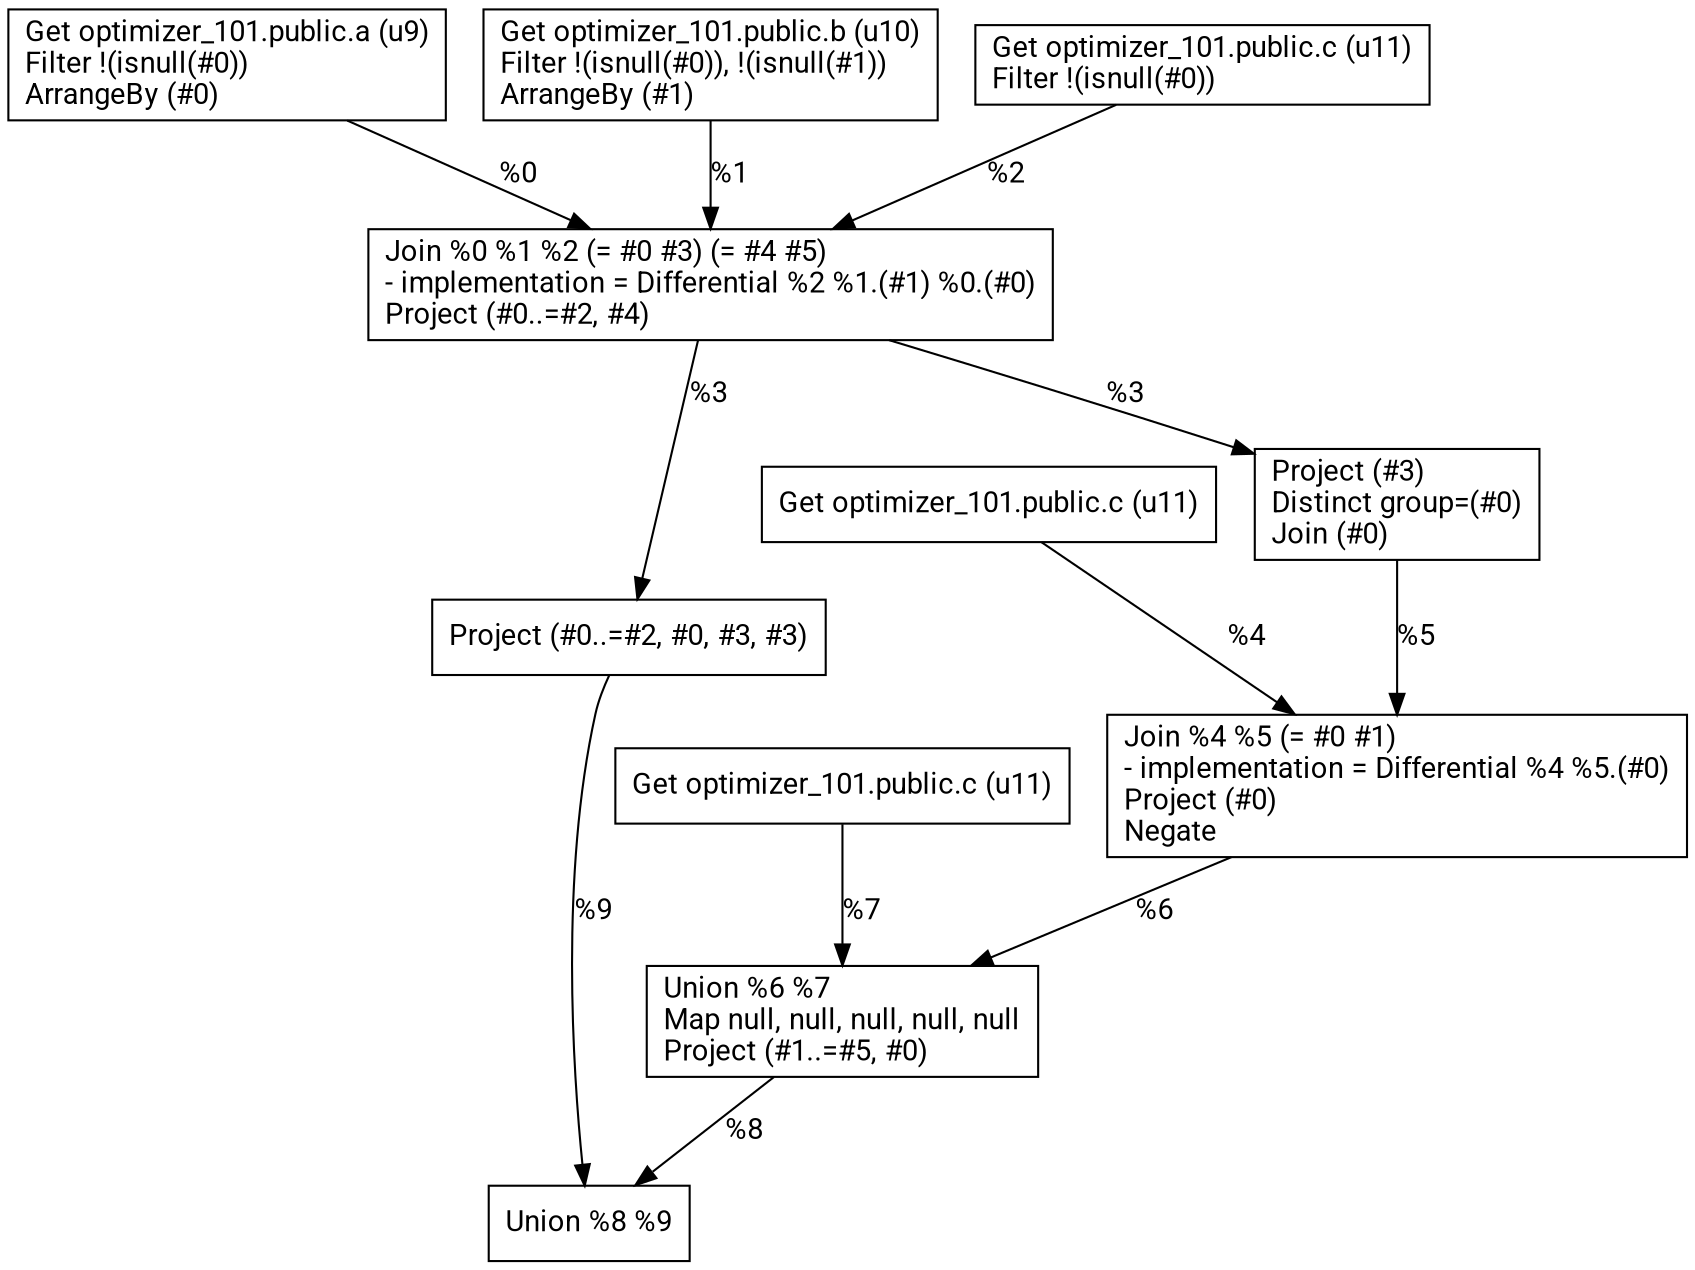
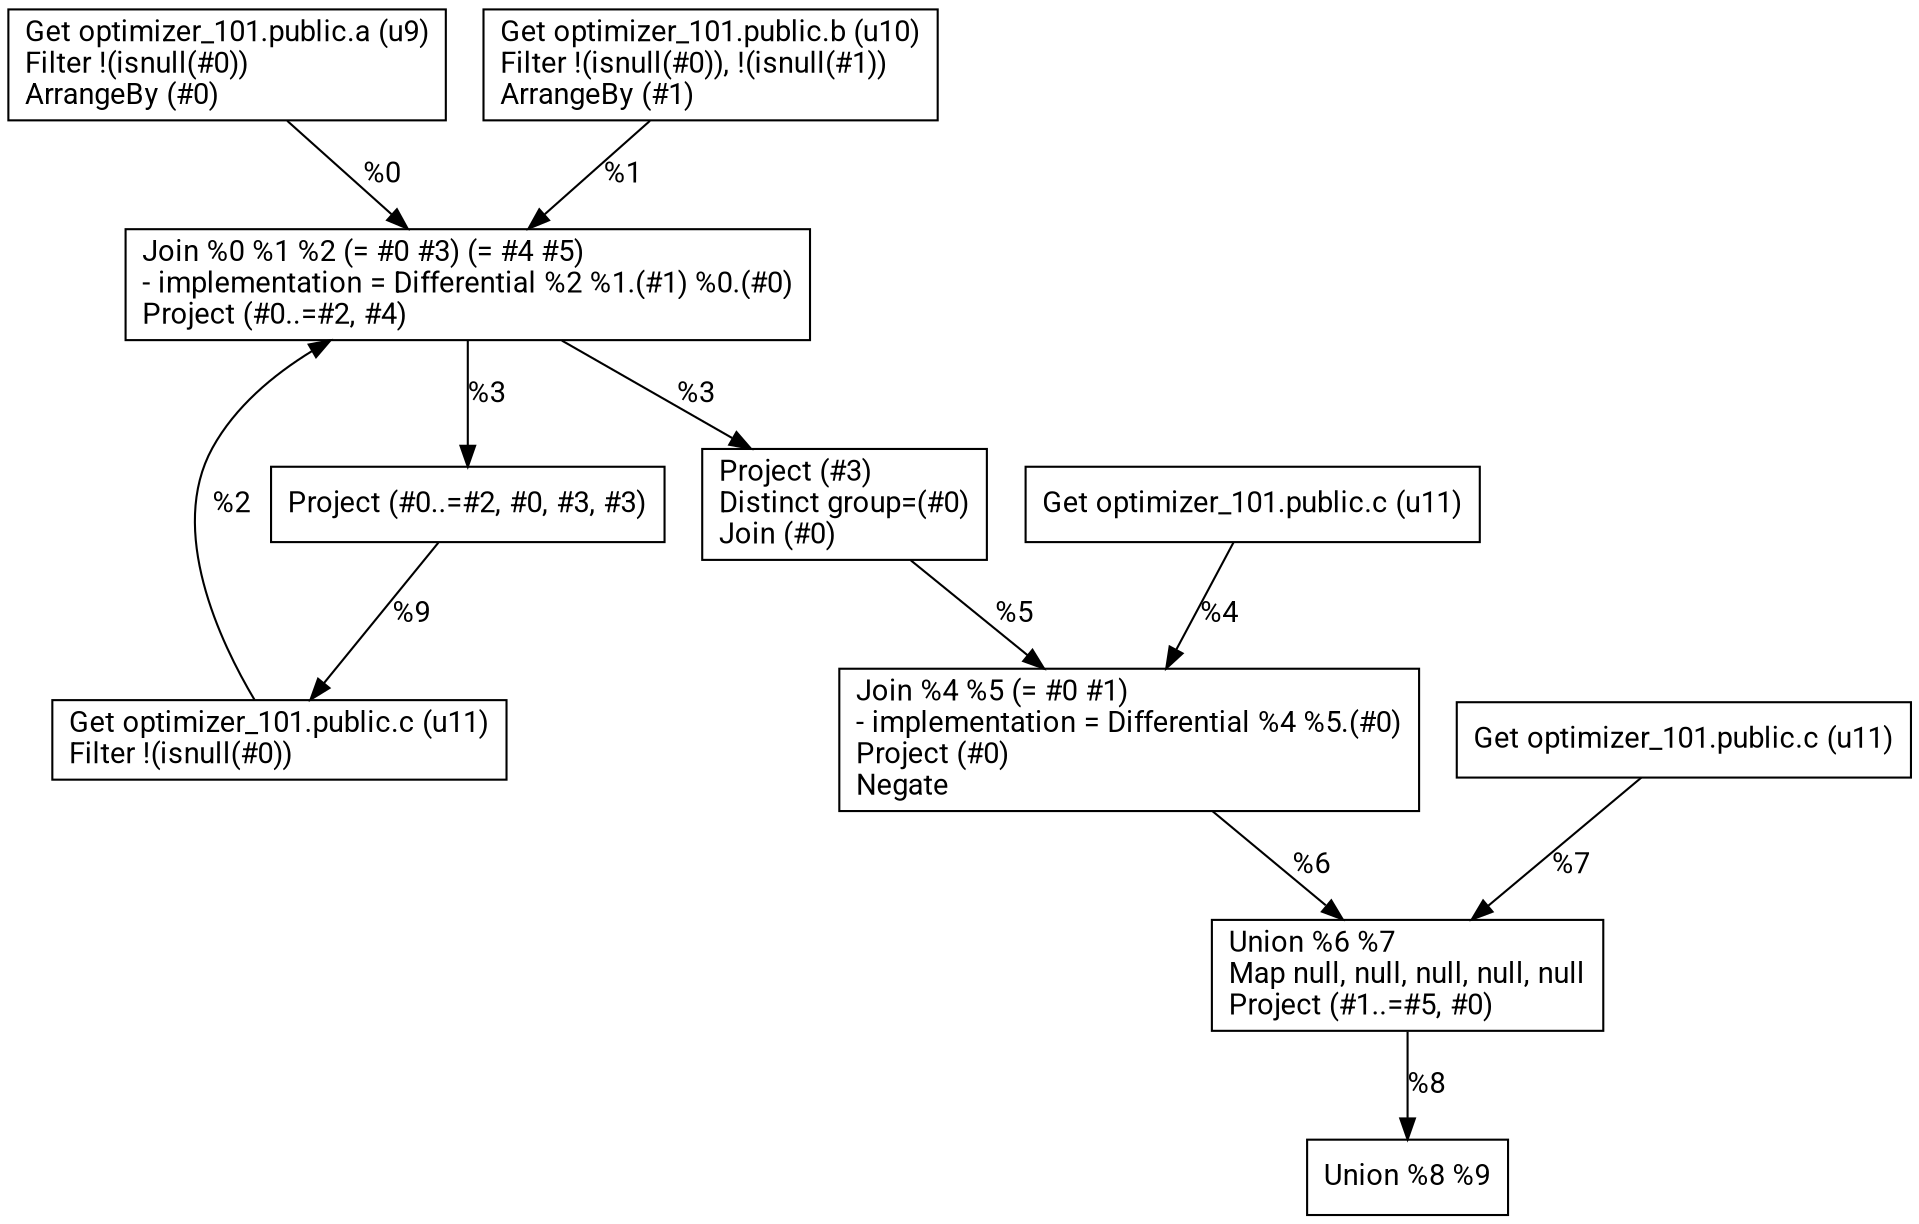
(573, 918) -> (381, 613)
